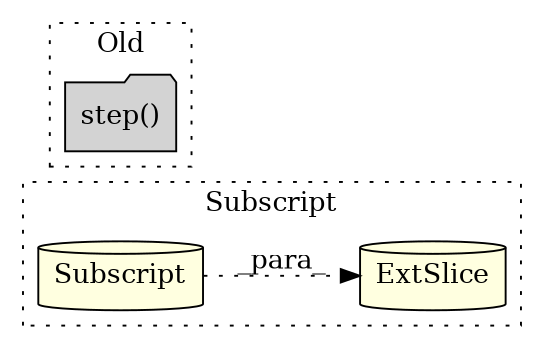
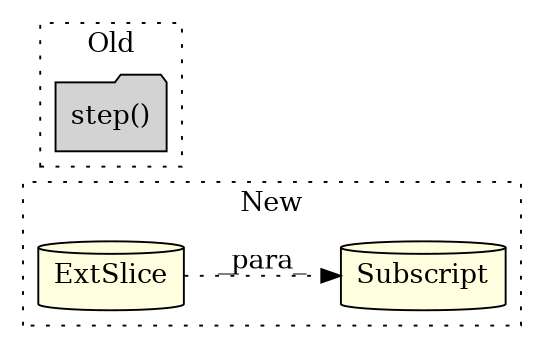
(272, 204) -> (272, 204)
(272, 276) -> (253, 276)
